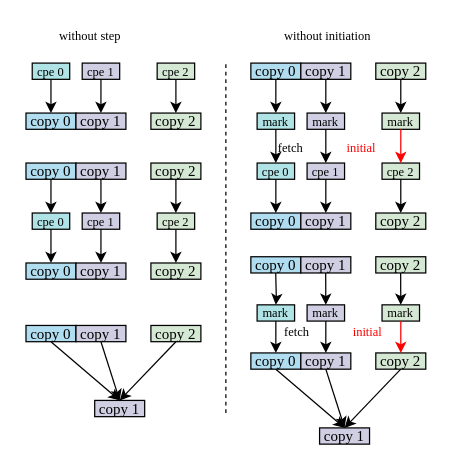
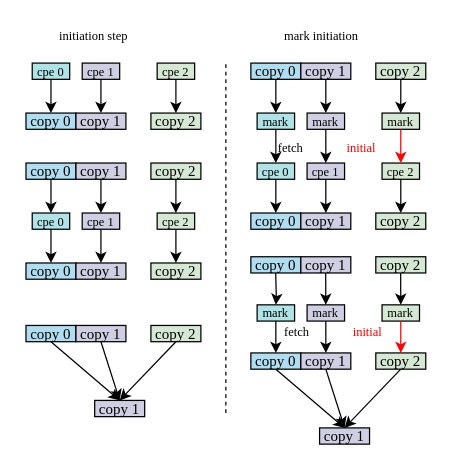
(98, 37) -> (104, 37)
(338, 37) -> (329, 37)
